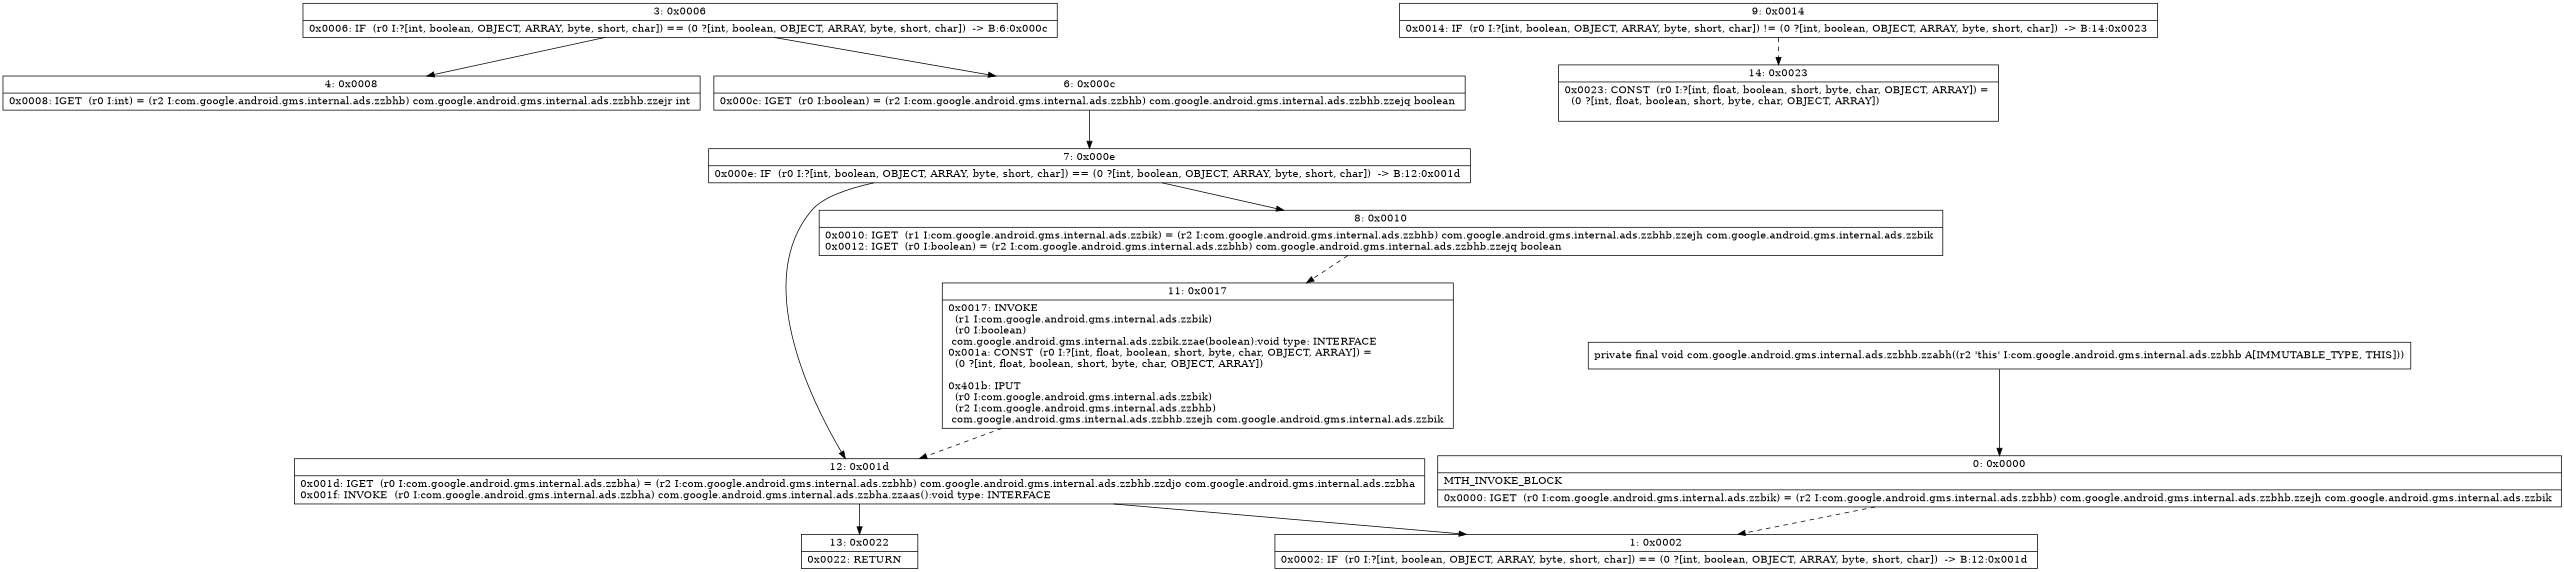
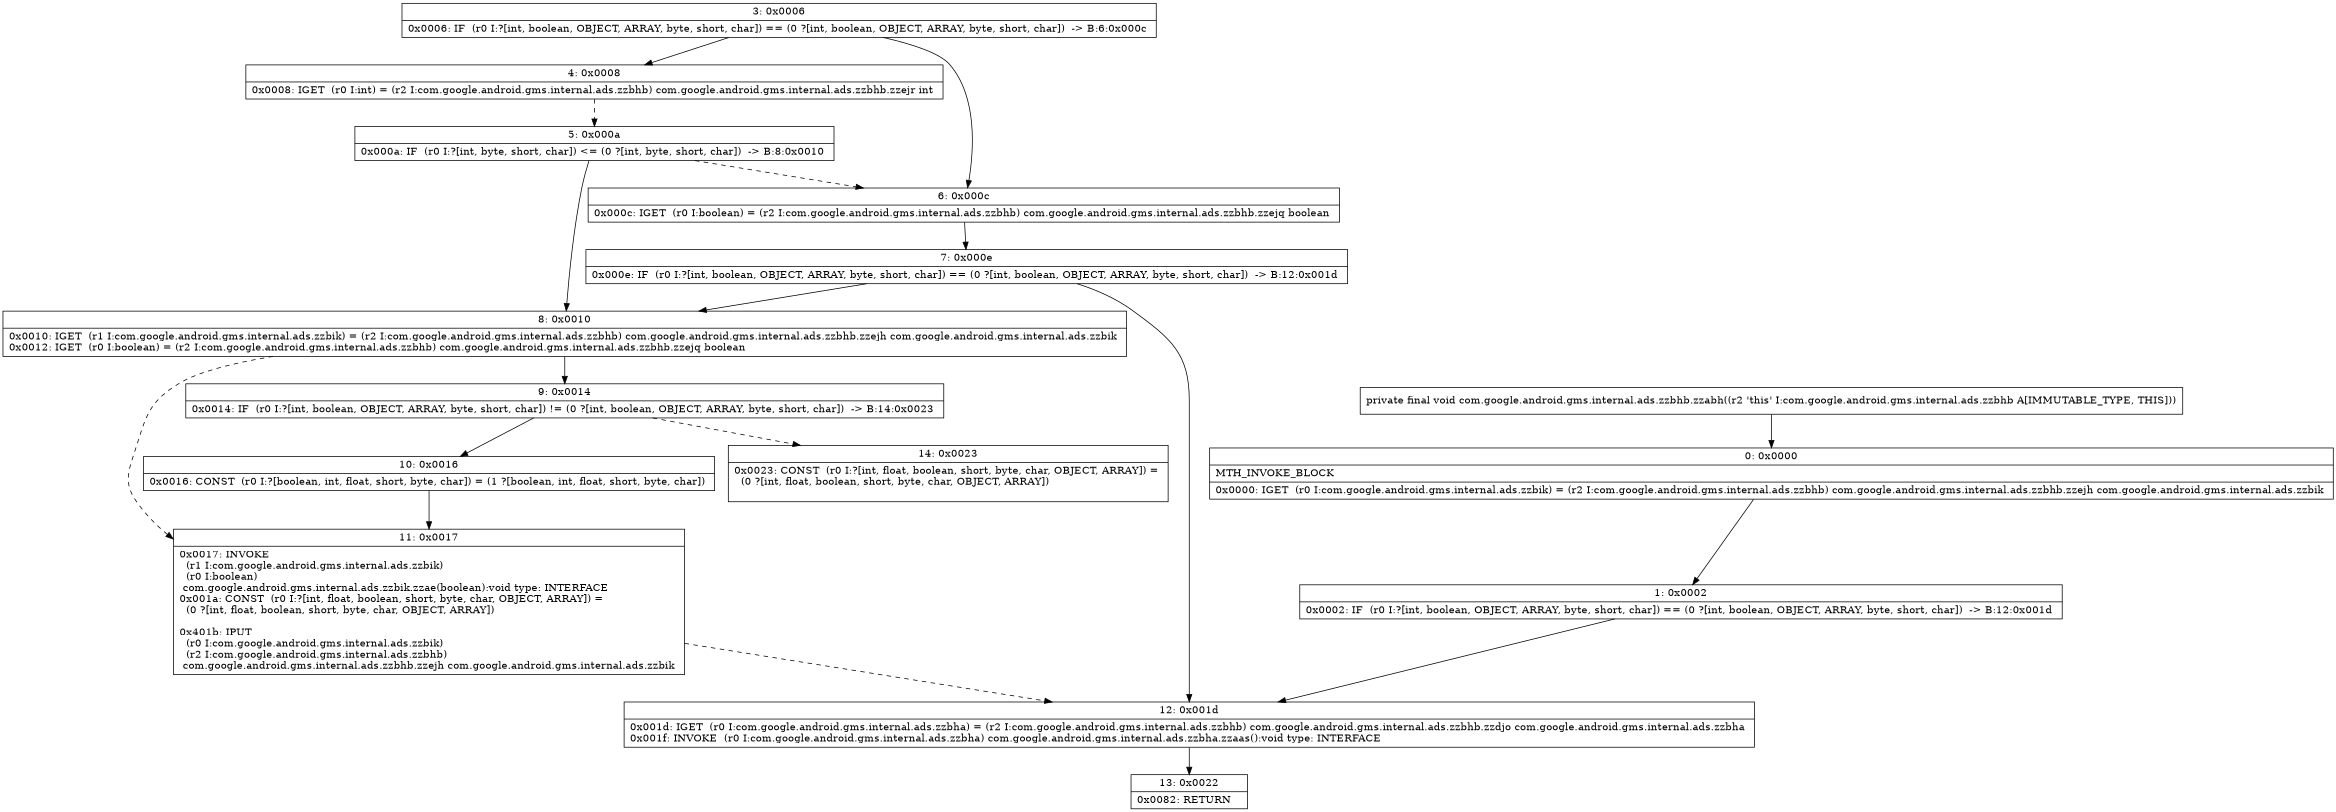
none -> (594, 144)
none -> (565, 366)
none -> (429, 474)
(1286, 519) -> (1450, 660)
(1810, 520) -> (1725, 539)
(860, 560) -> (1189, 800)
